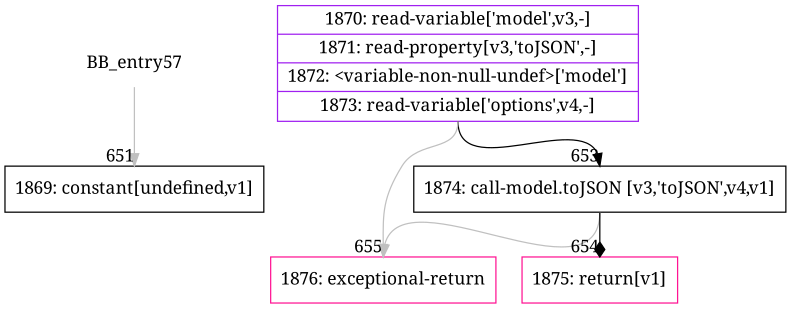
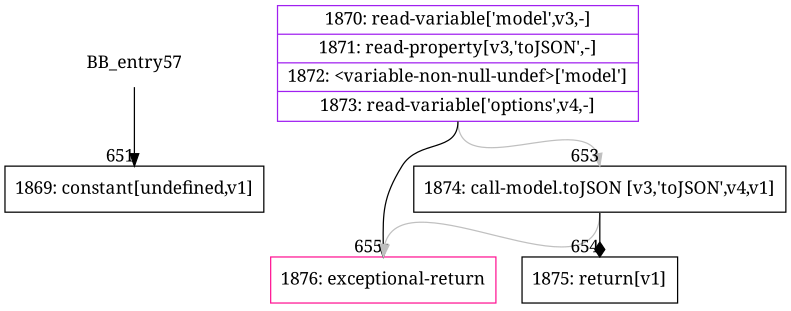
(134, 120) -> (134, 120)
(523, 145) -> (523, 145)
(401, 169) -> (401, 169)
(600, 280) -> (600, 280)
